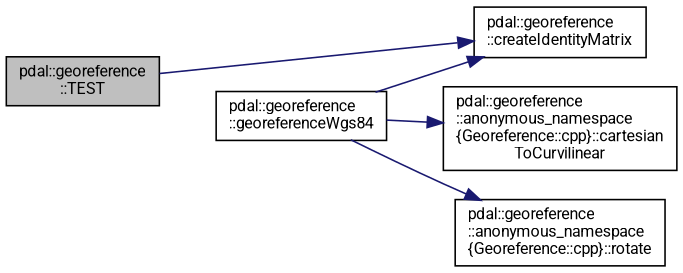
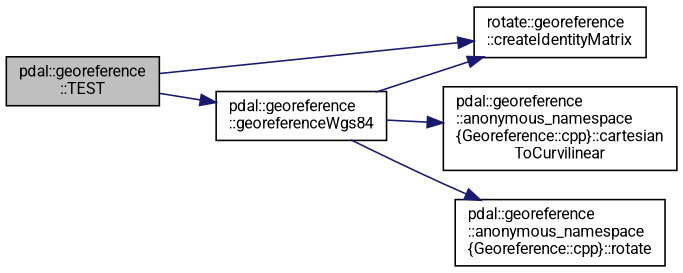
(560, 32) -> (560, 32)
none -> (180, 97)
